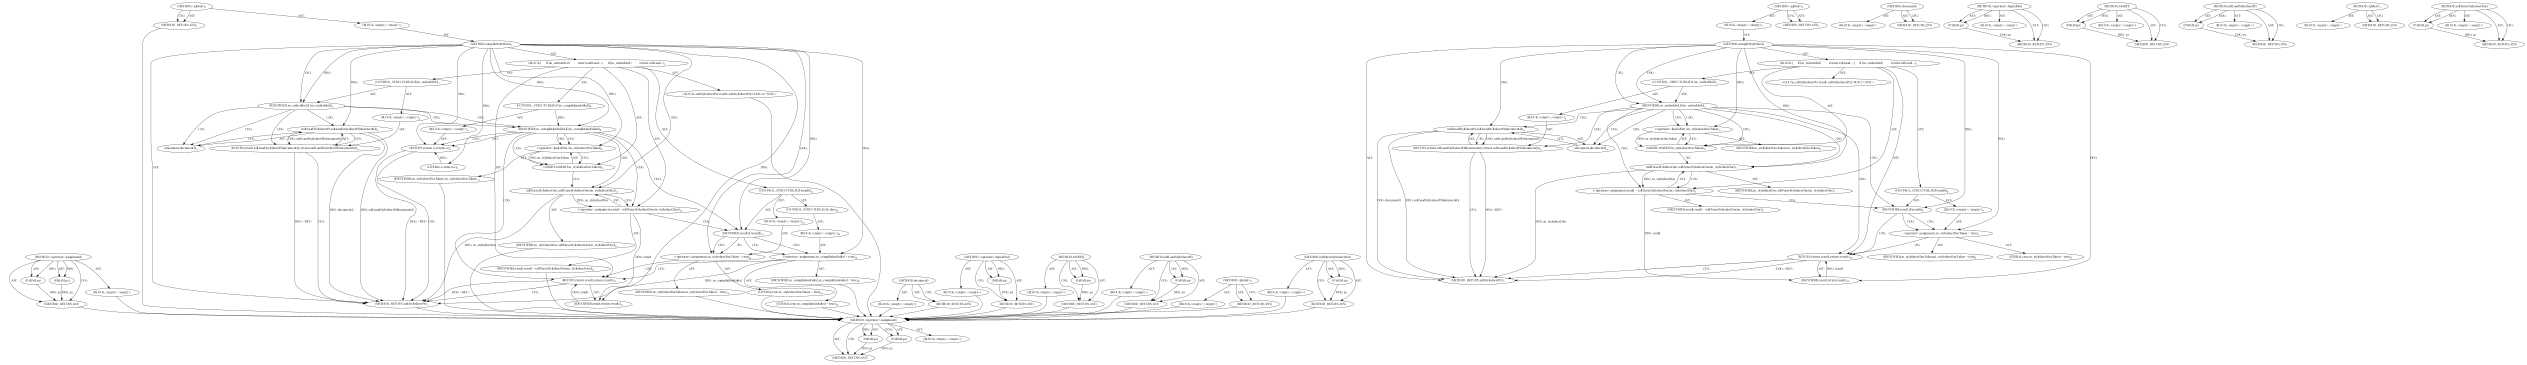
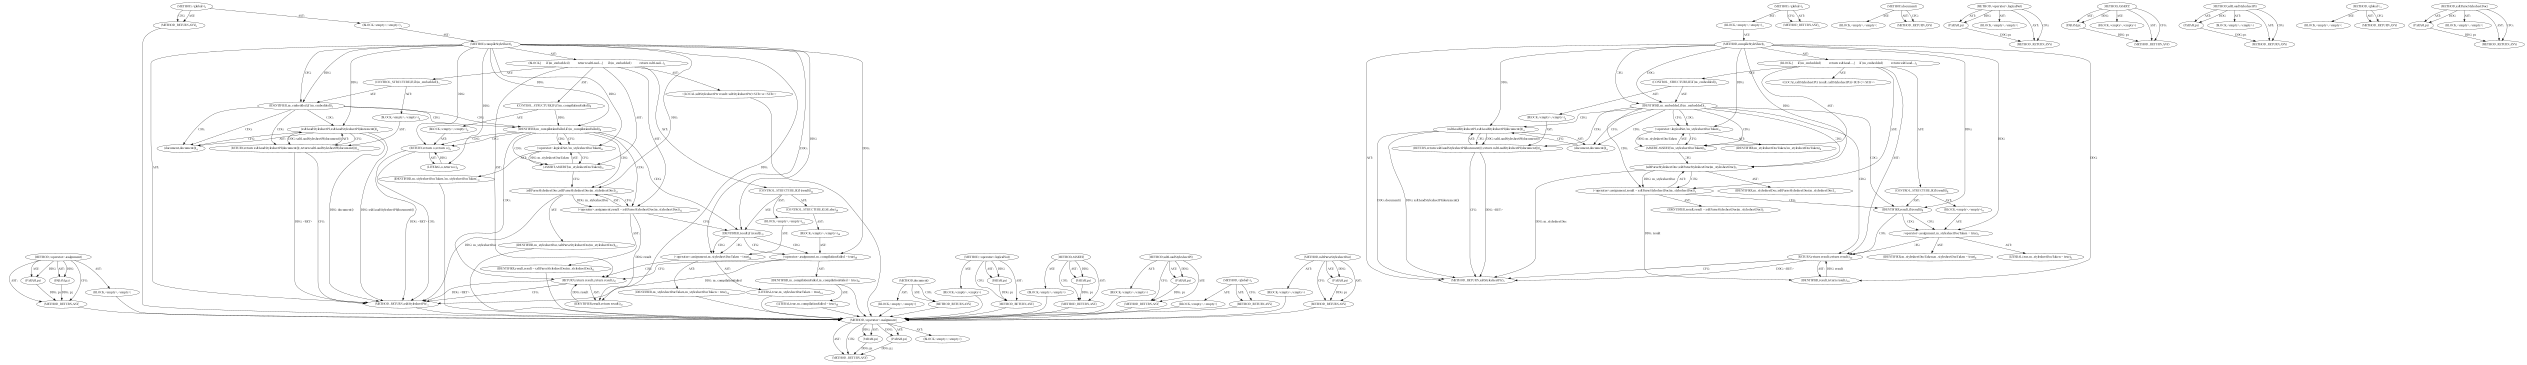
none -> (430, 158)
(768, 287) -> (842, 294)
